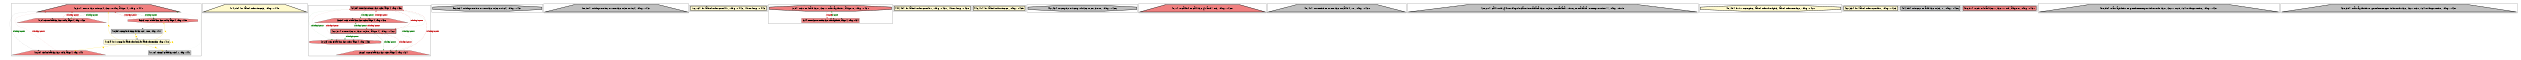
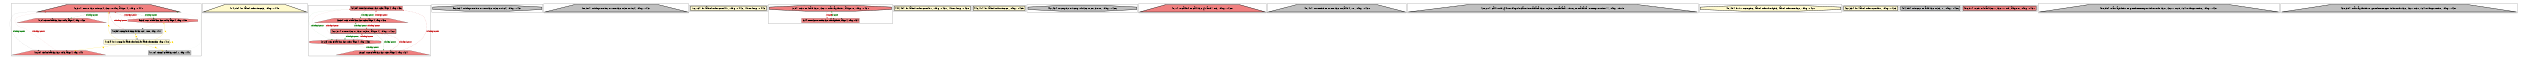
(66, 14) -> (114, 23)
(410, 18) -> (359, 38)
(409, 27) -> (364, 47)
